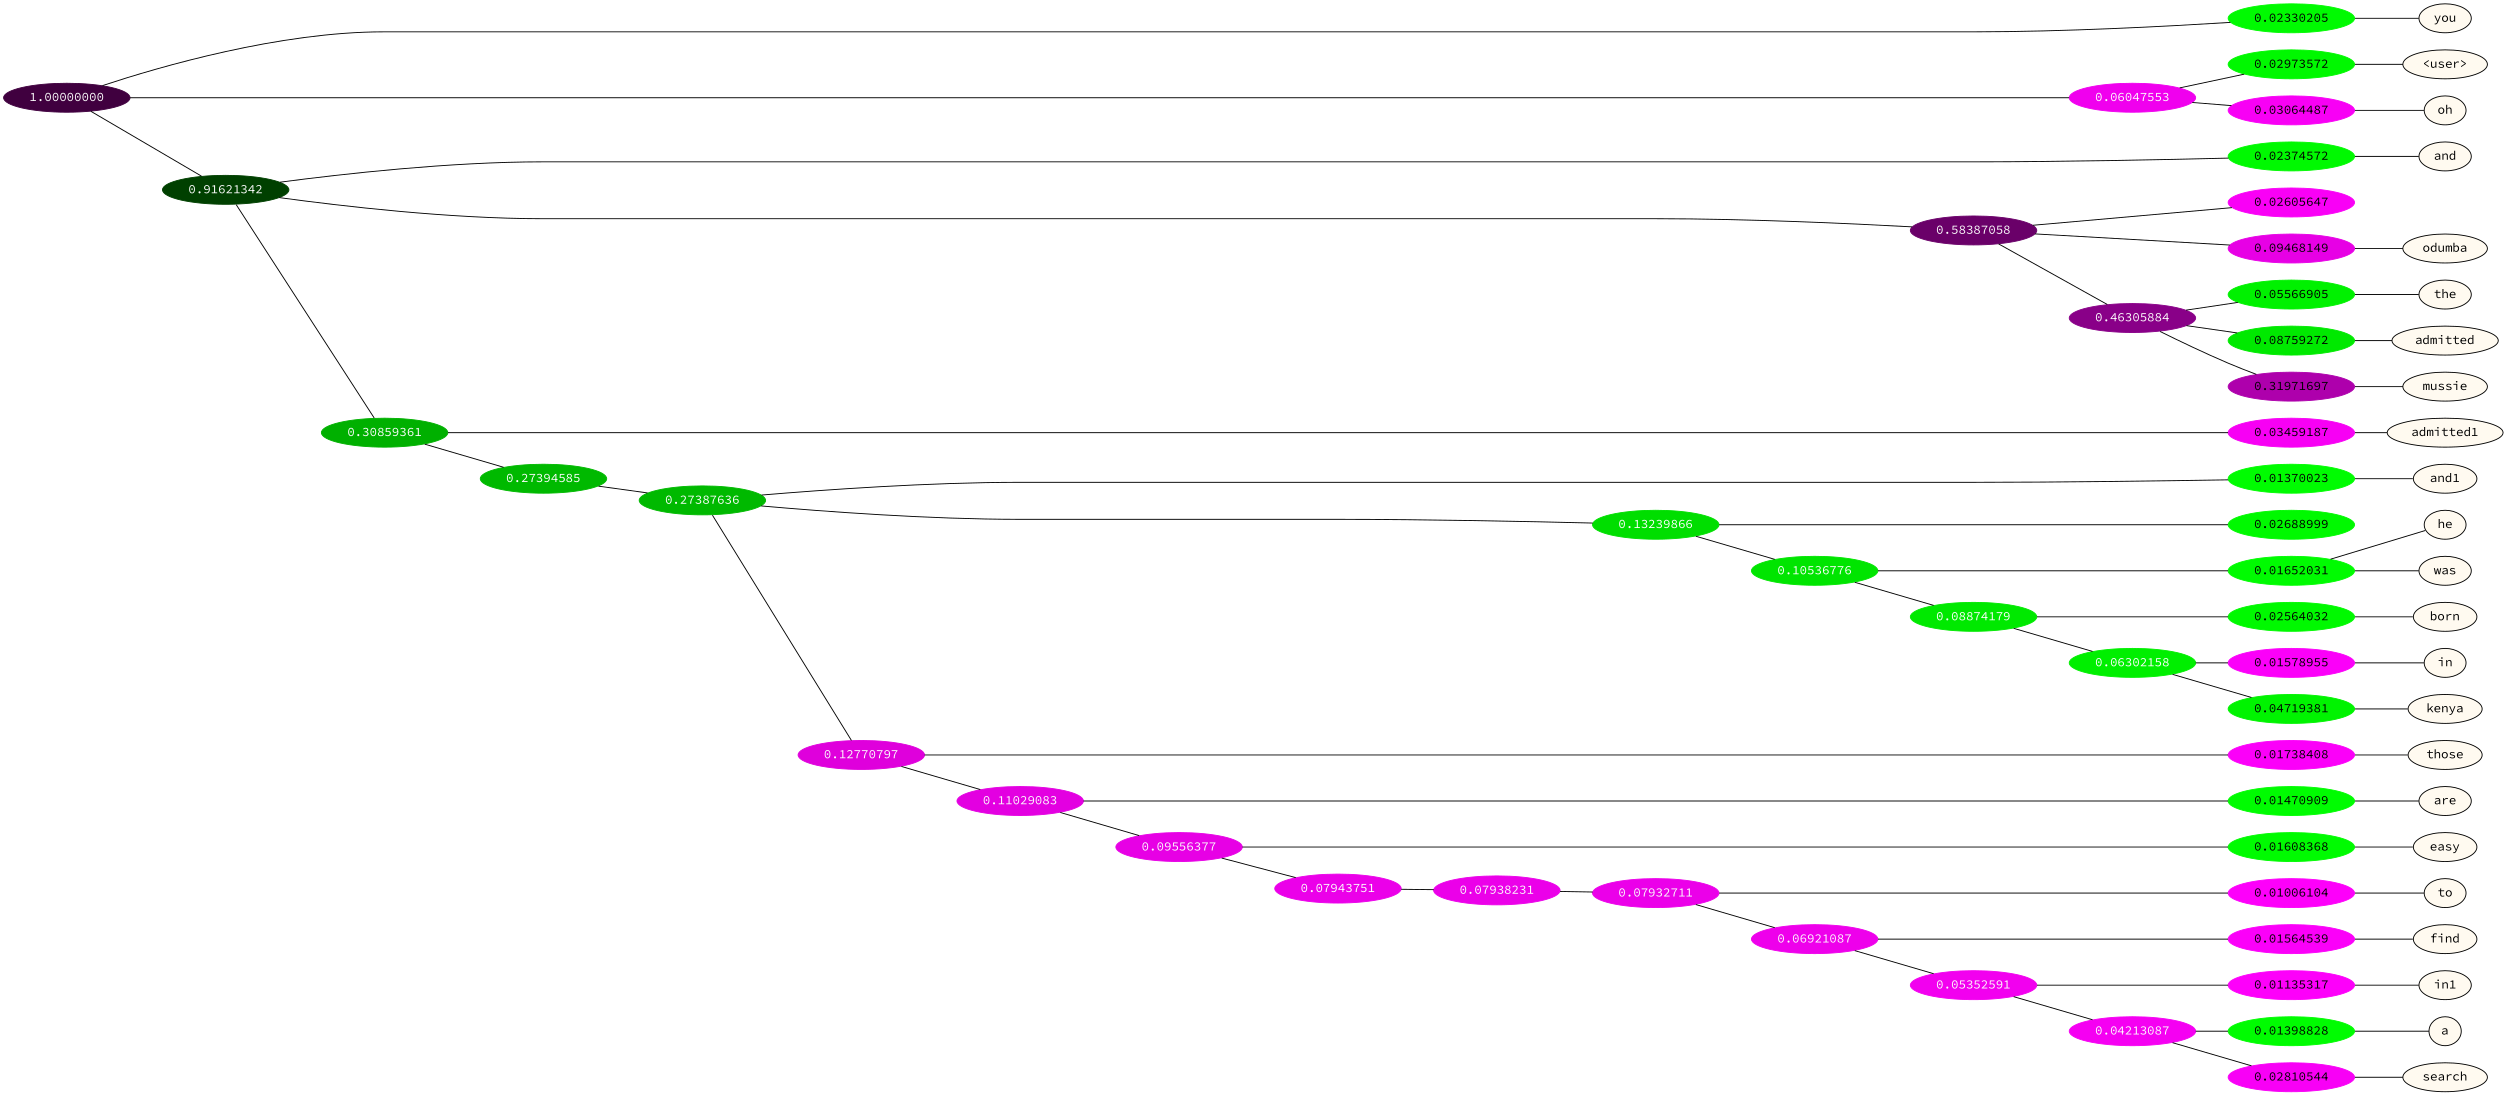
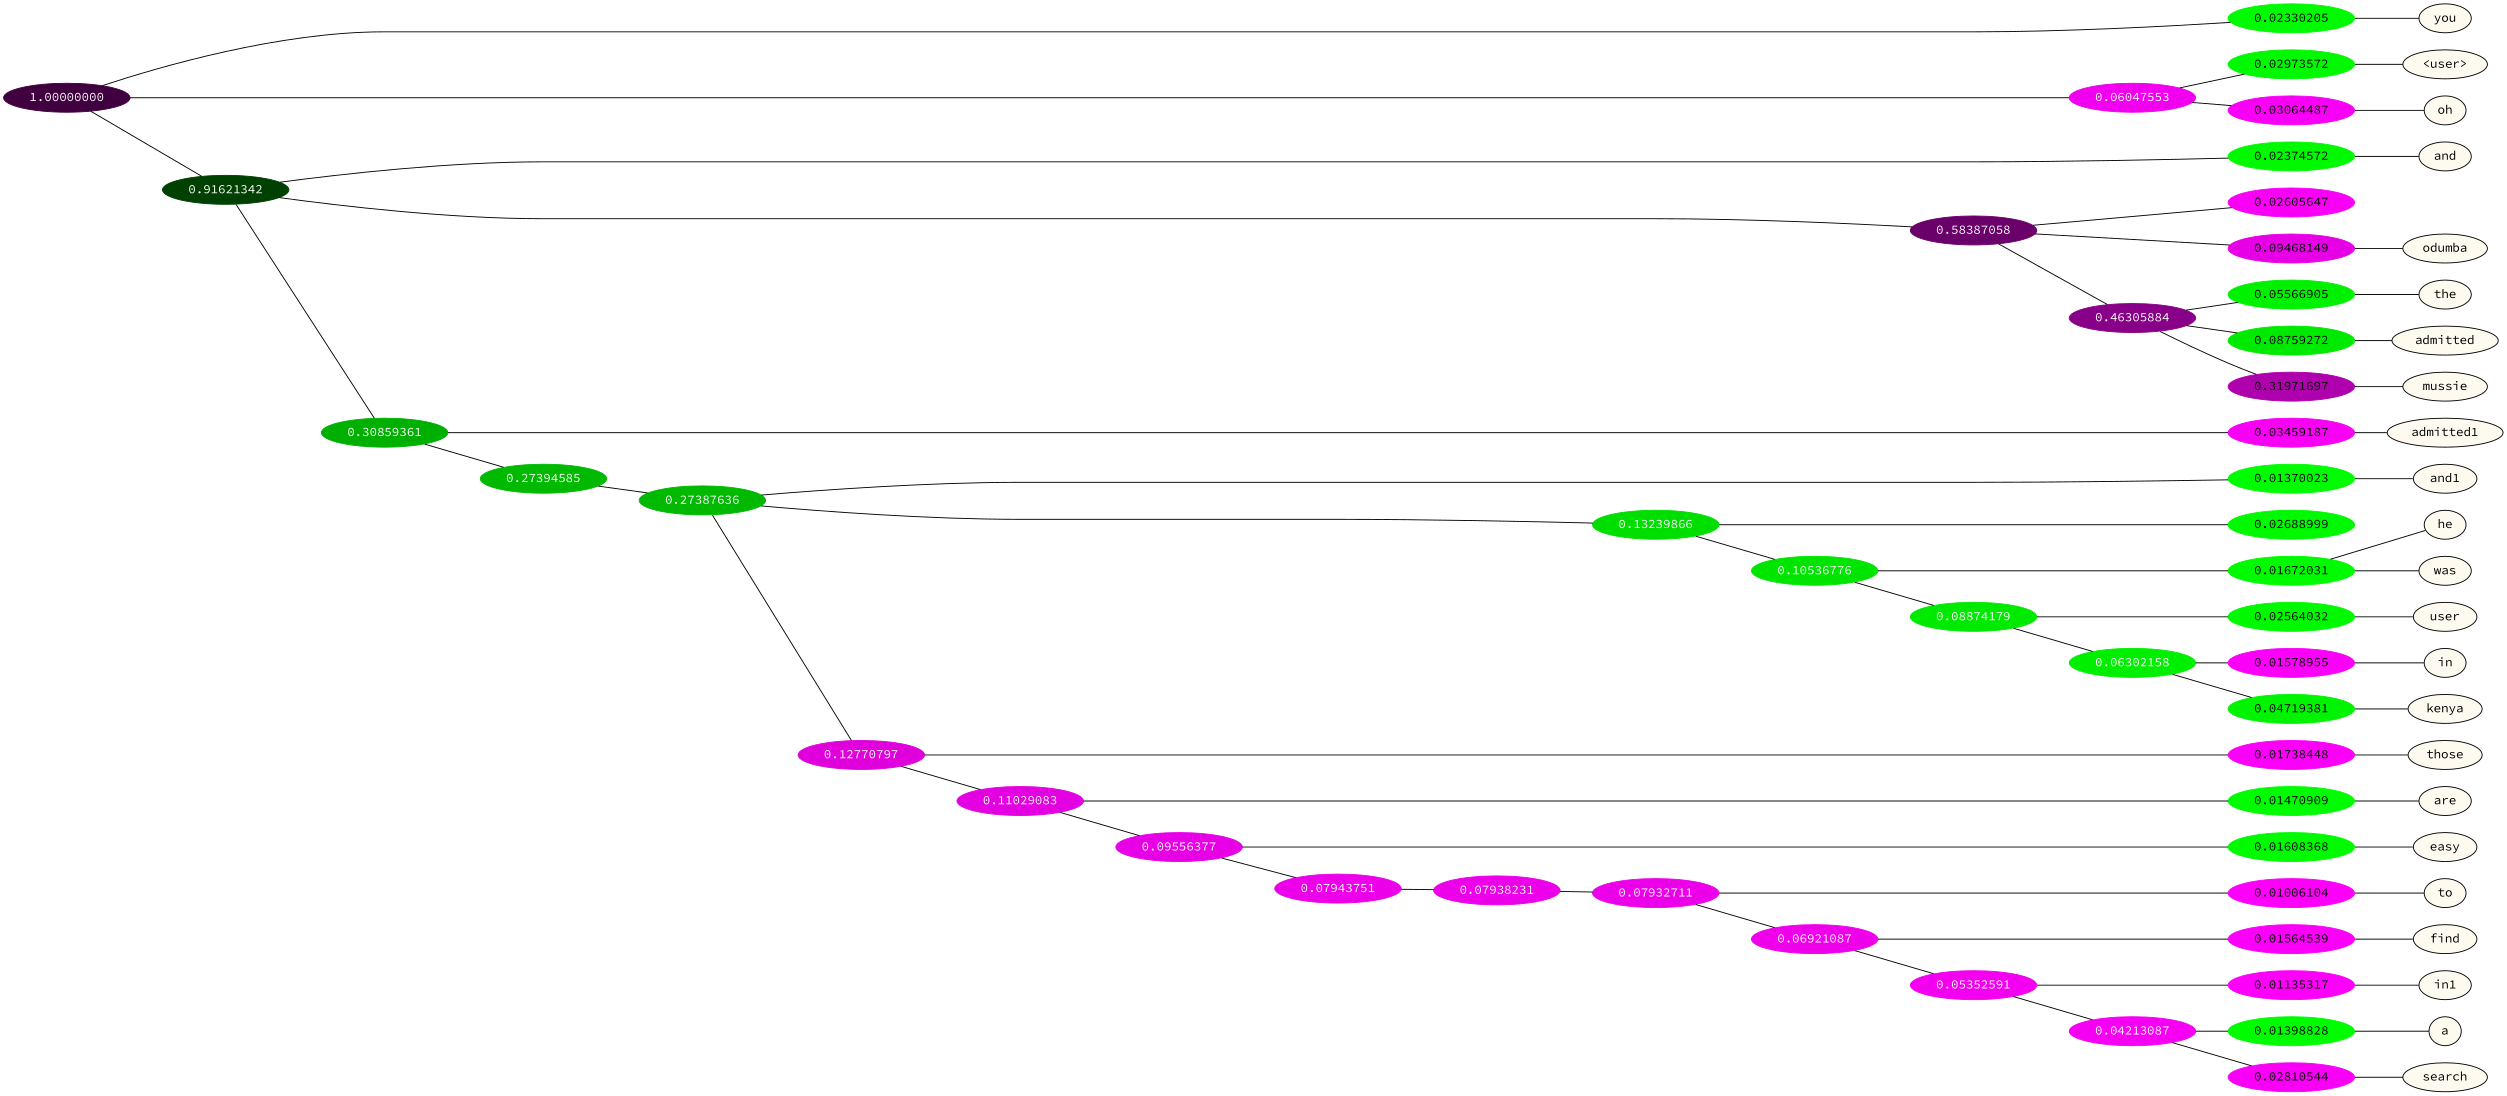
(2291, 571) -> (2291, 571)
(2445, 617) -> (2445, 617)
(2291, 755) -> (2291, 755)
